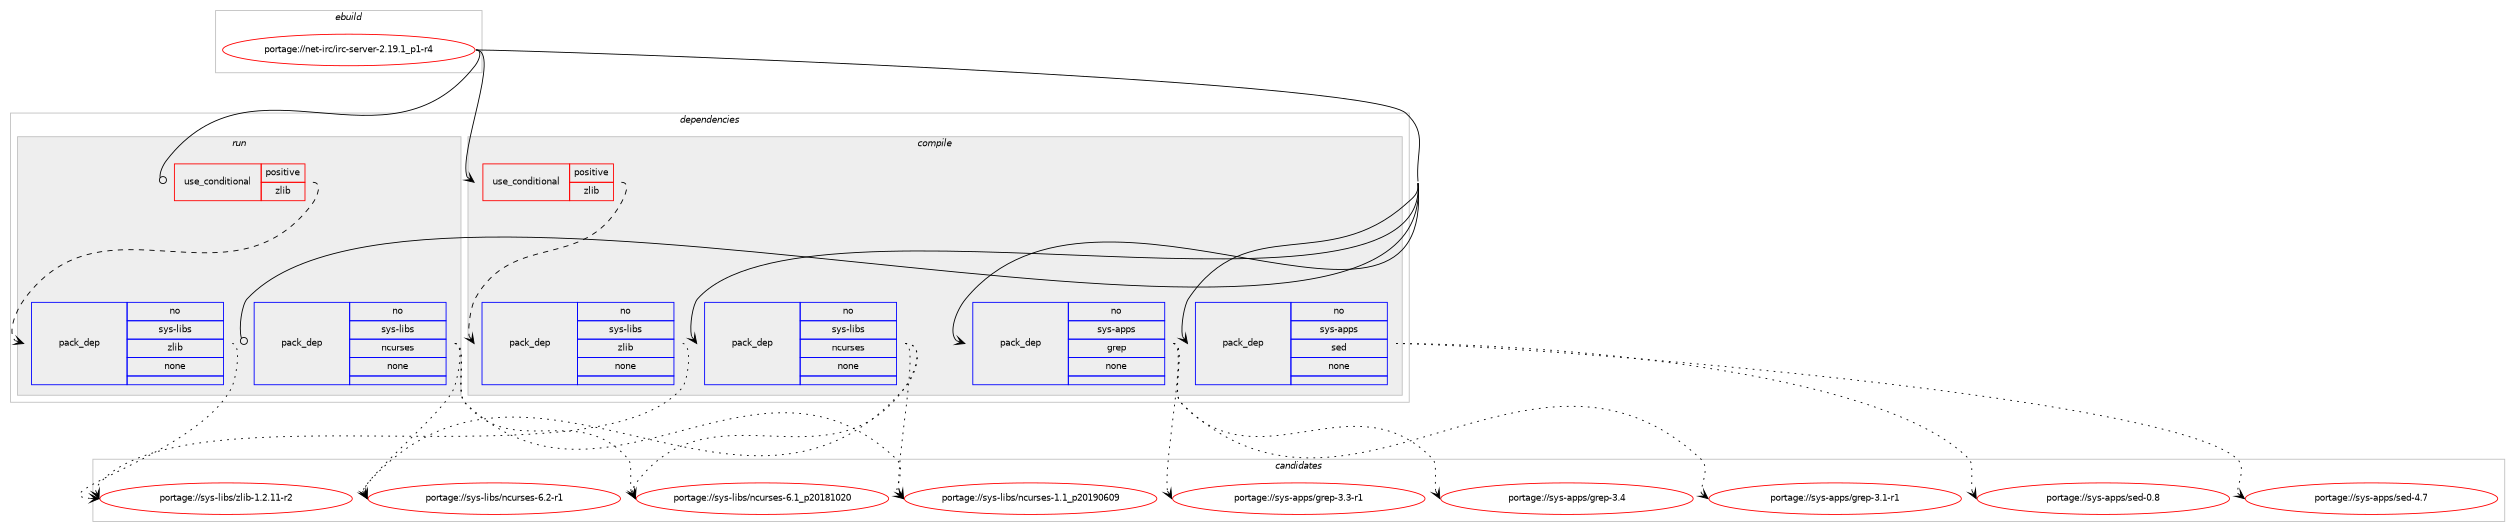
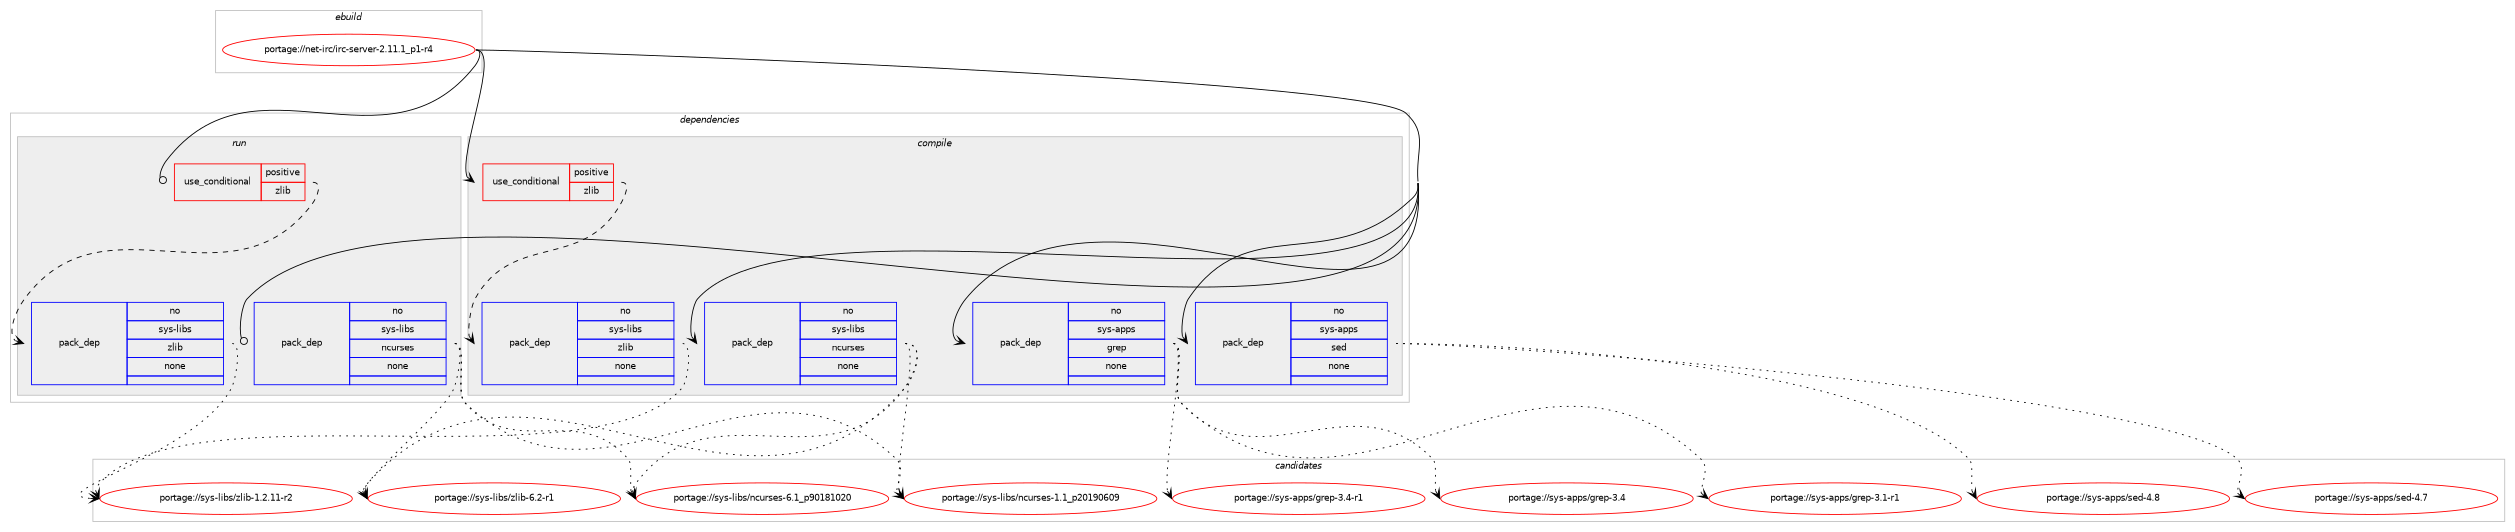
(349, 50) -> (349, 50)
(494, 499) -> (494, 499)
(762, 499) -> (762, 499)
(1299, 499) -> (1299, 499)
(2103, 499) -> (2103, 499)
